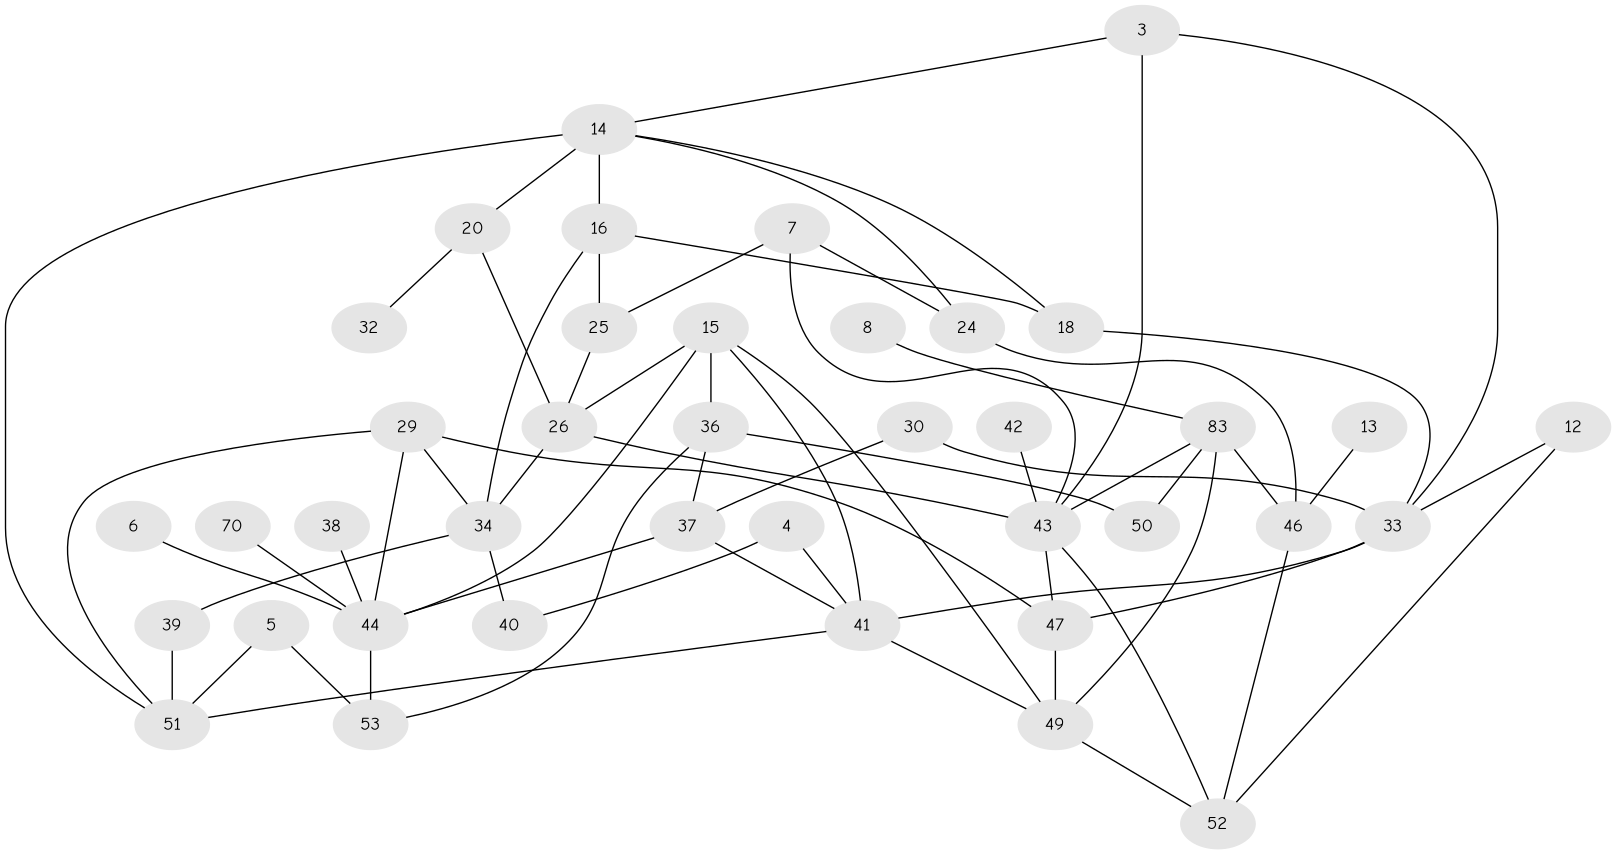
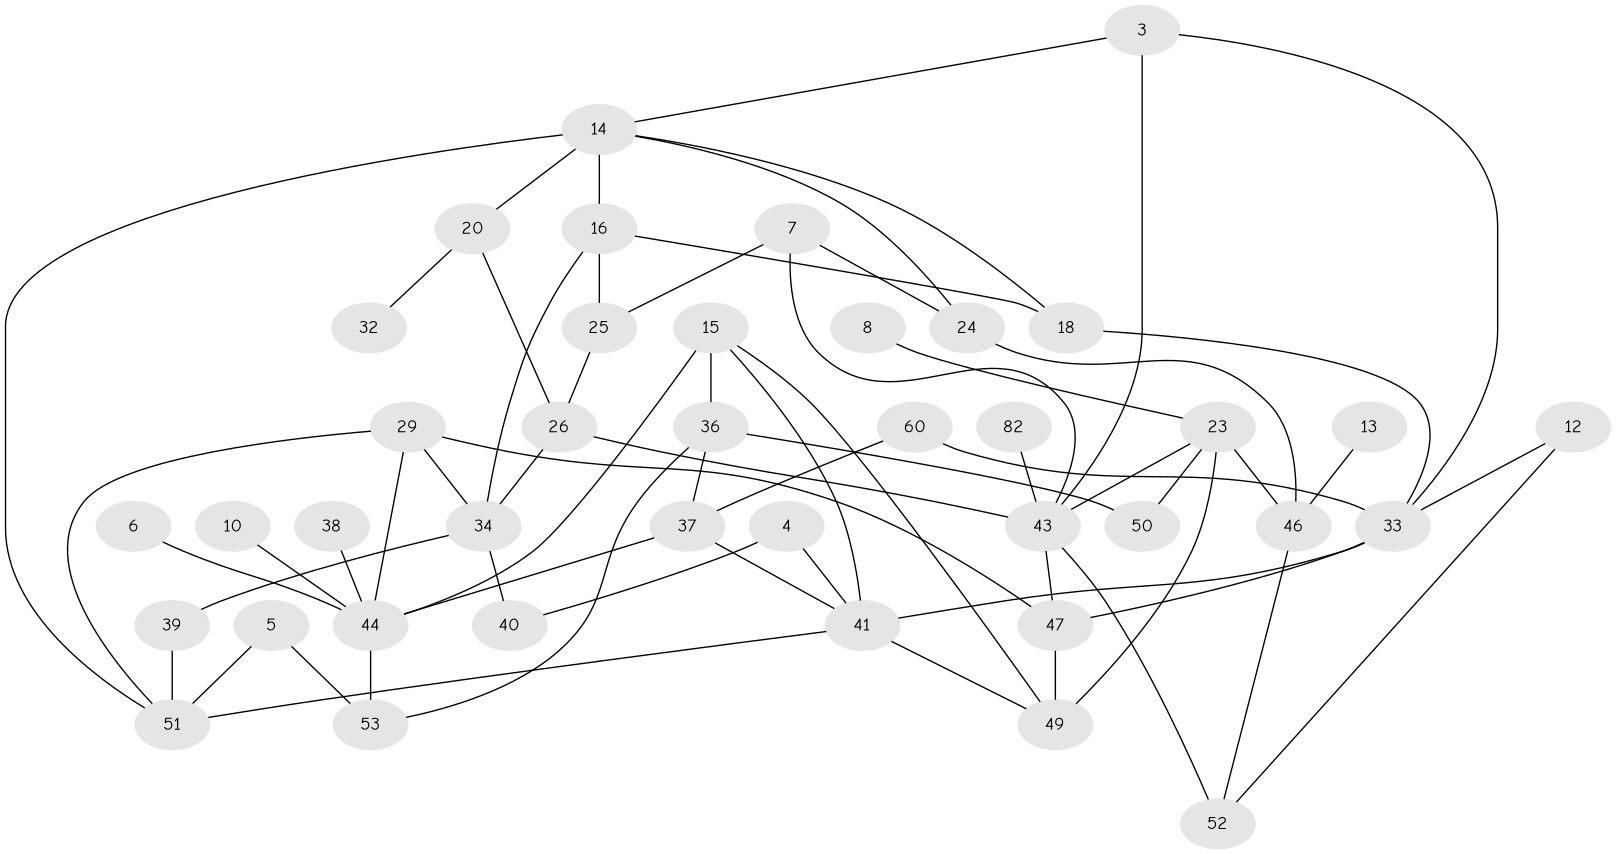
(635, 378) -> none
(915, 427) -> (915, 427)
(1014, 427) -> (1014, 427)
(1218, 427) -> (1218, 427)
(233, 526) -> (233, 526)
(1137, 774) -> none
